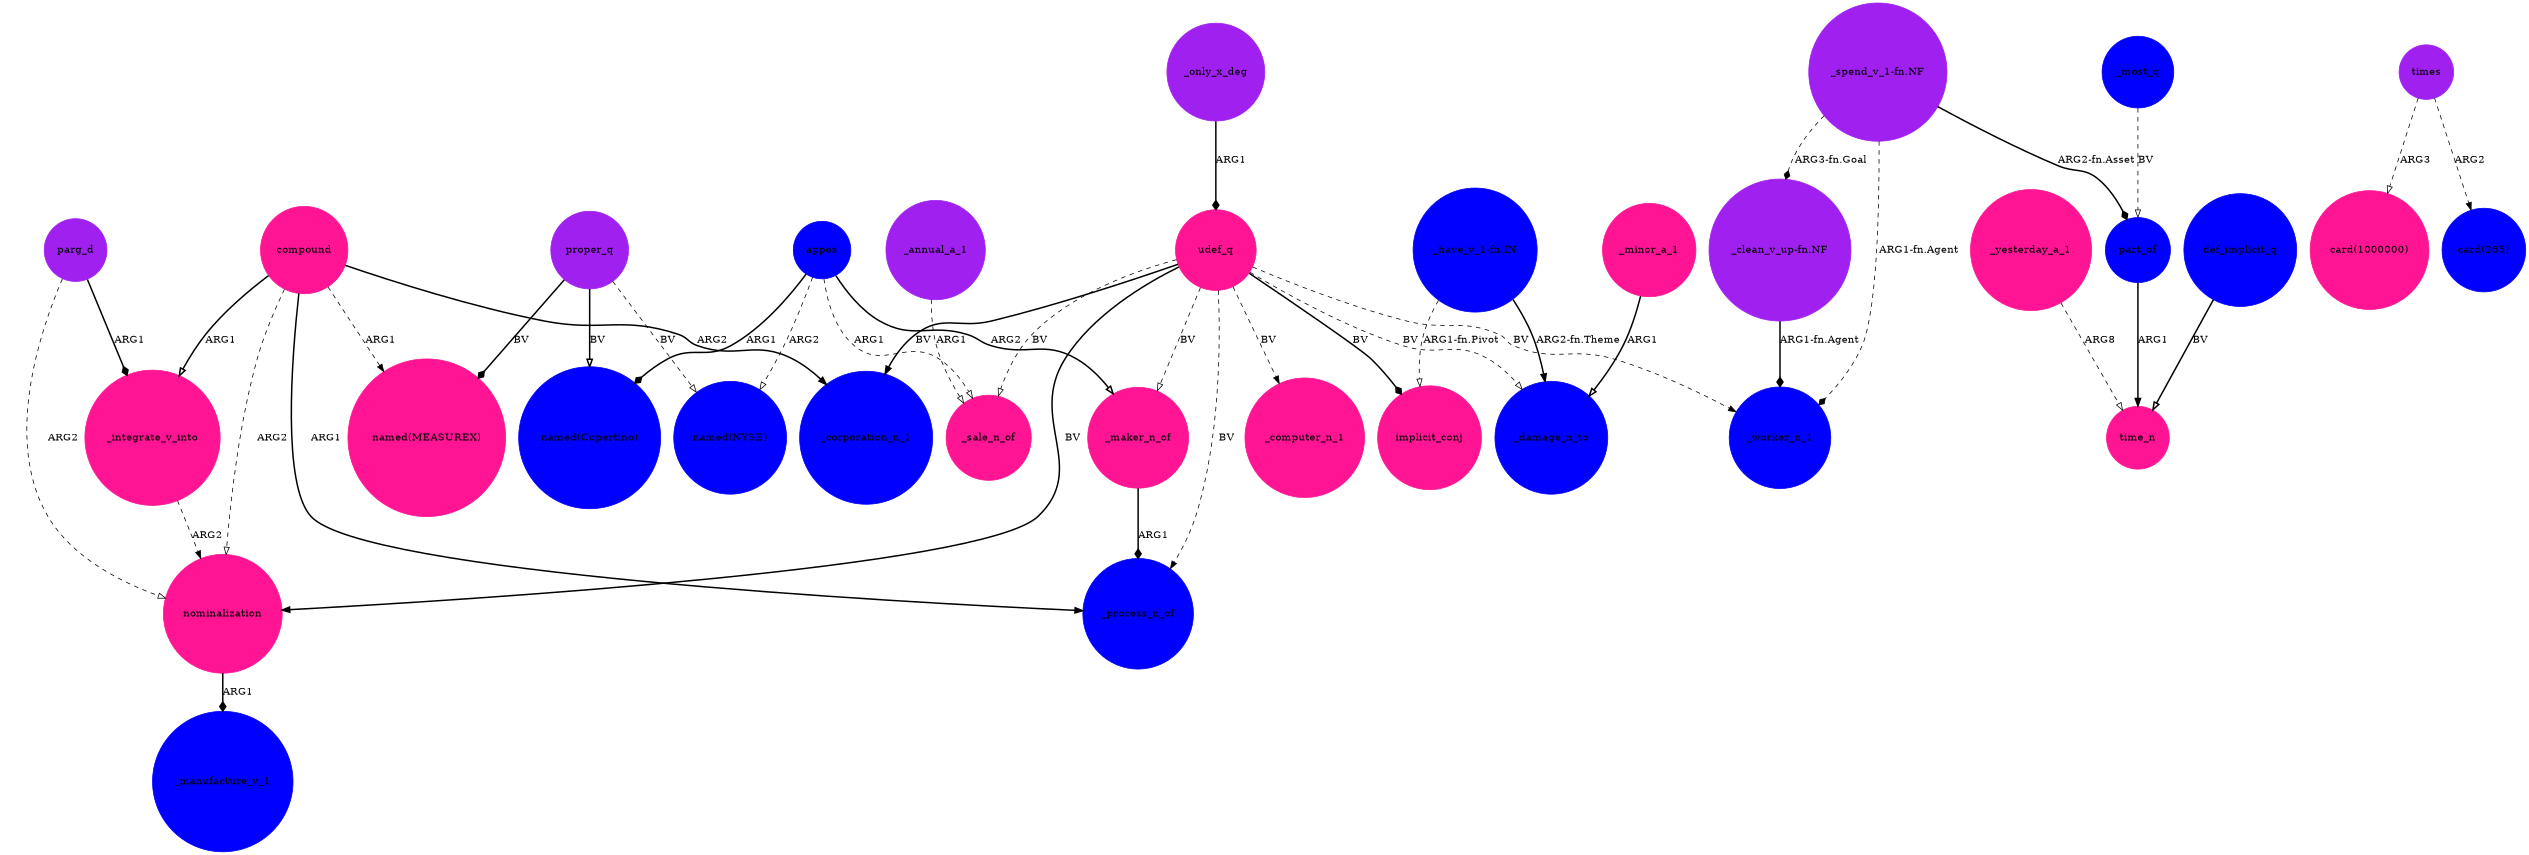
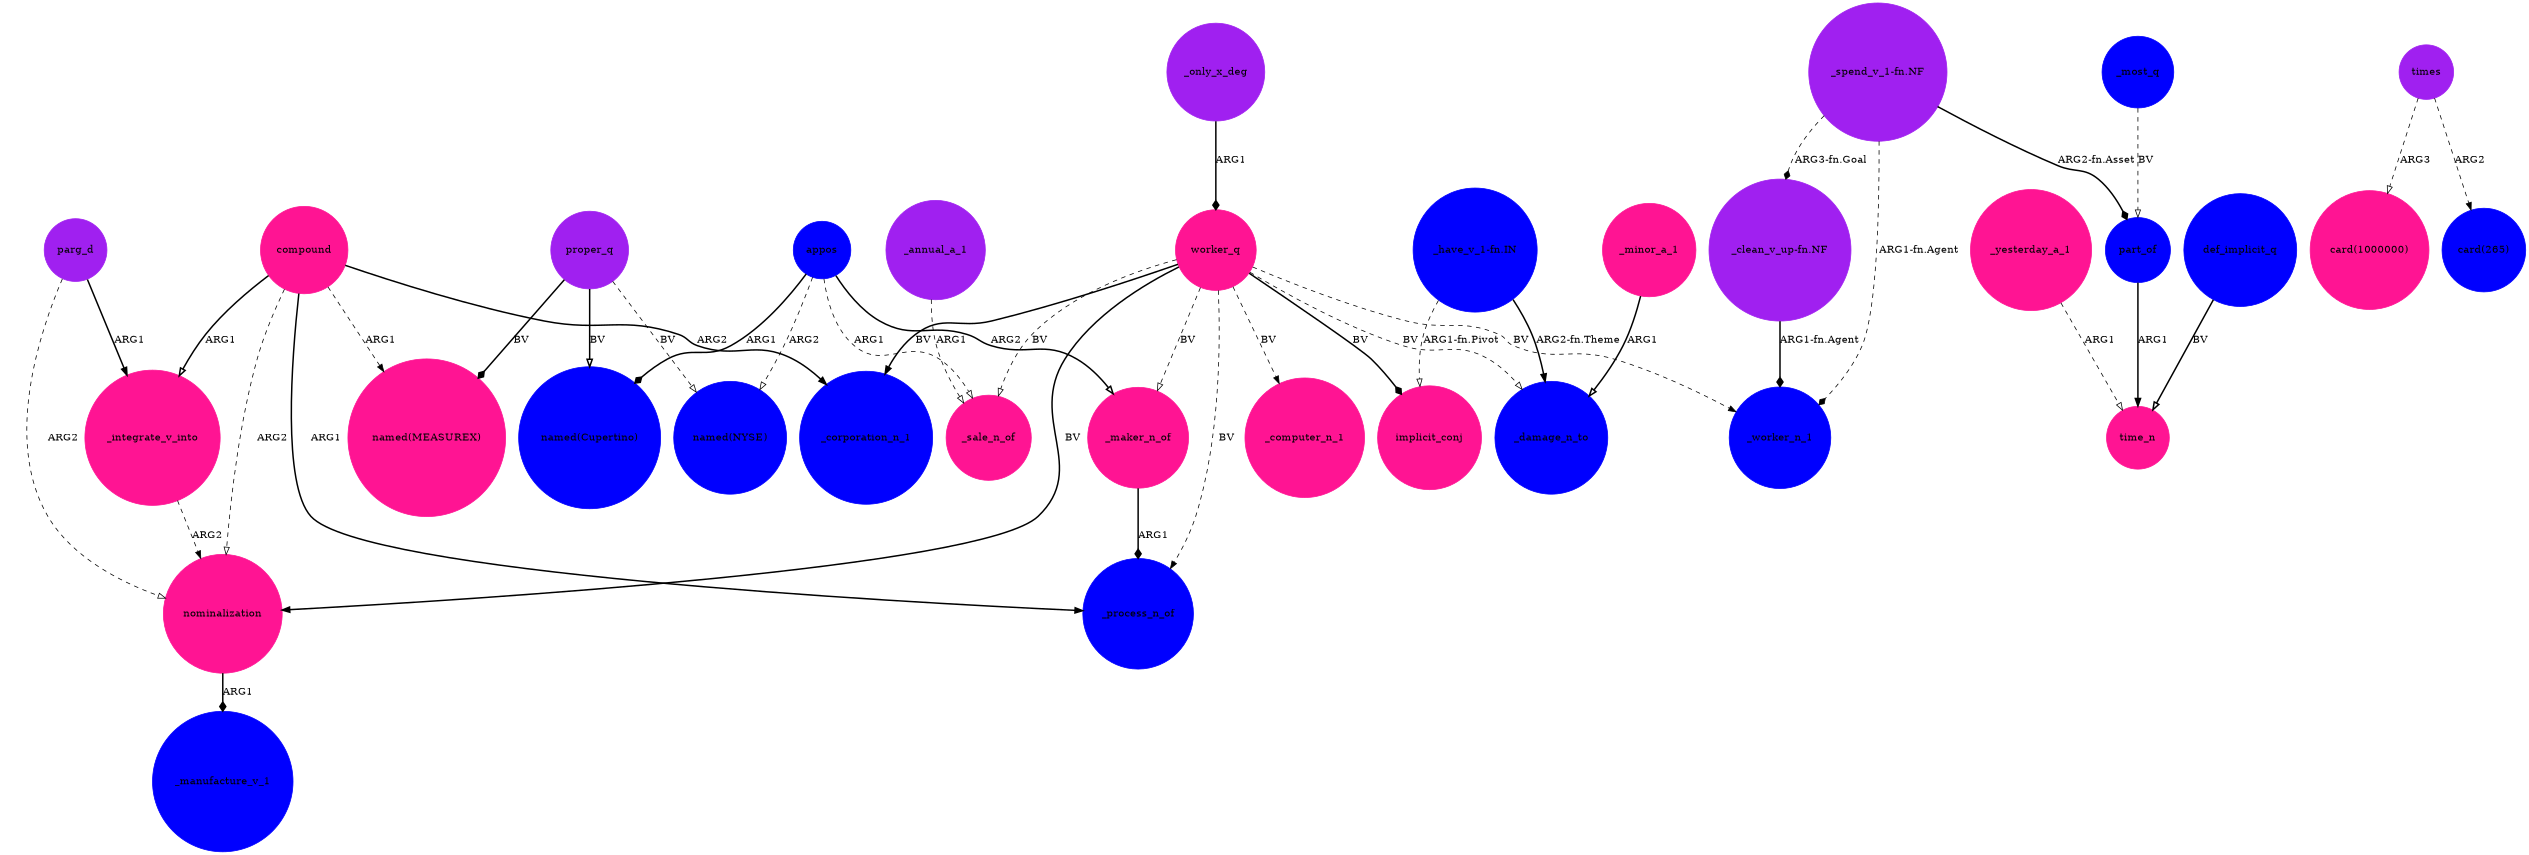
(1216, 250) -> (1216, 250)
(106, 324) -> (106, 324)
(2100, 340) -> (2100, 340)
